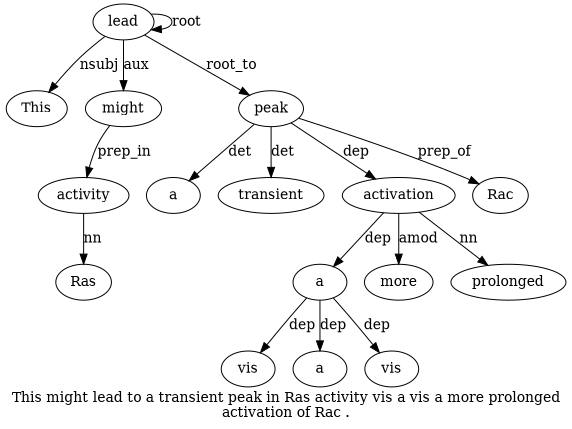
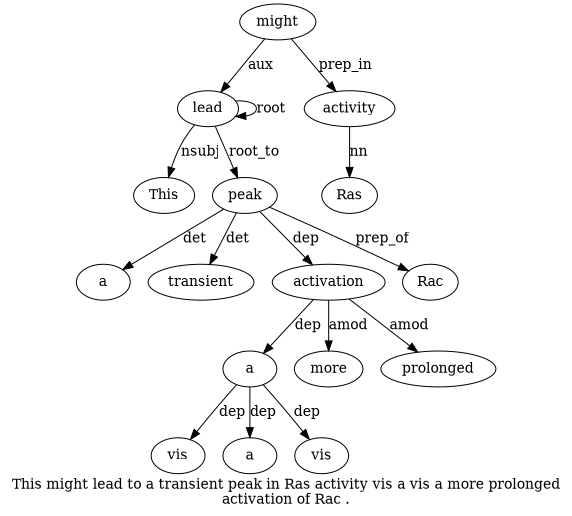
(124, 60) -> (246, 61)
(469, 239) -> (409, 326)
